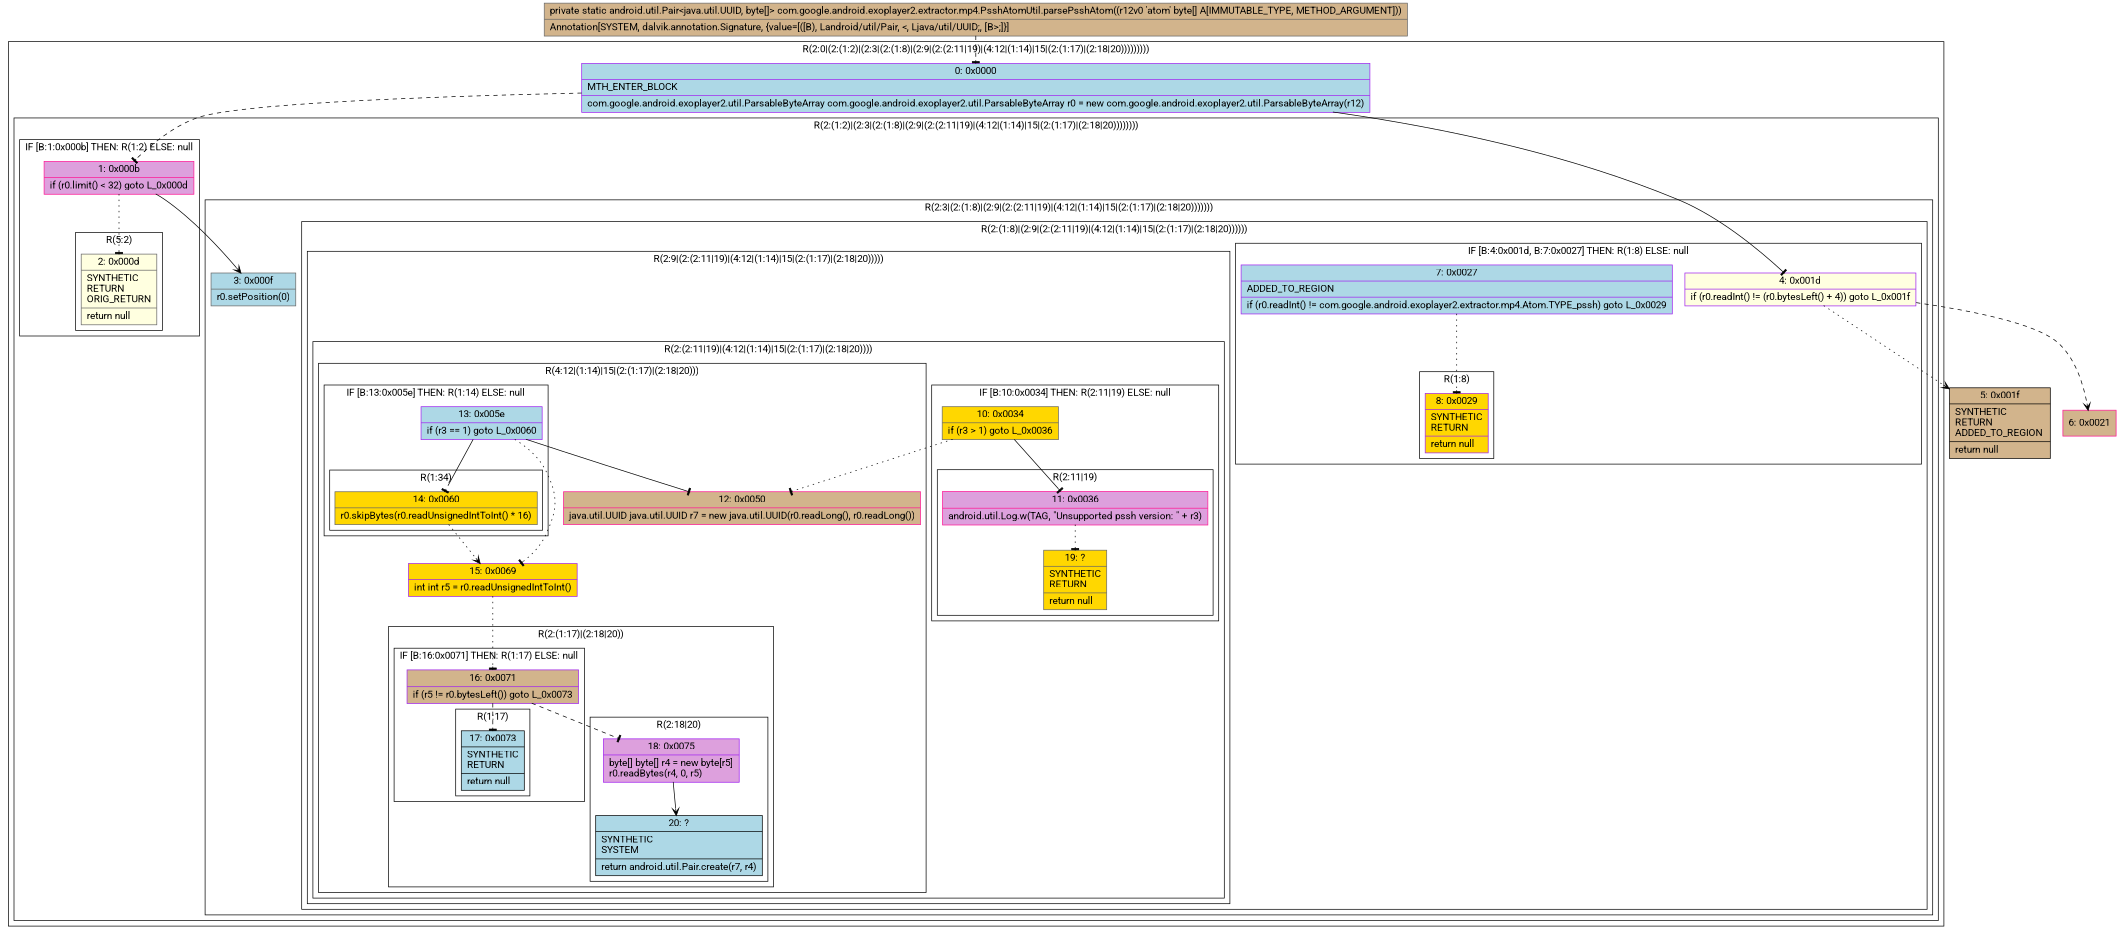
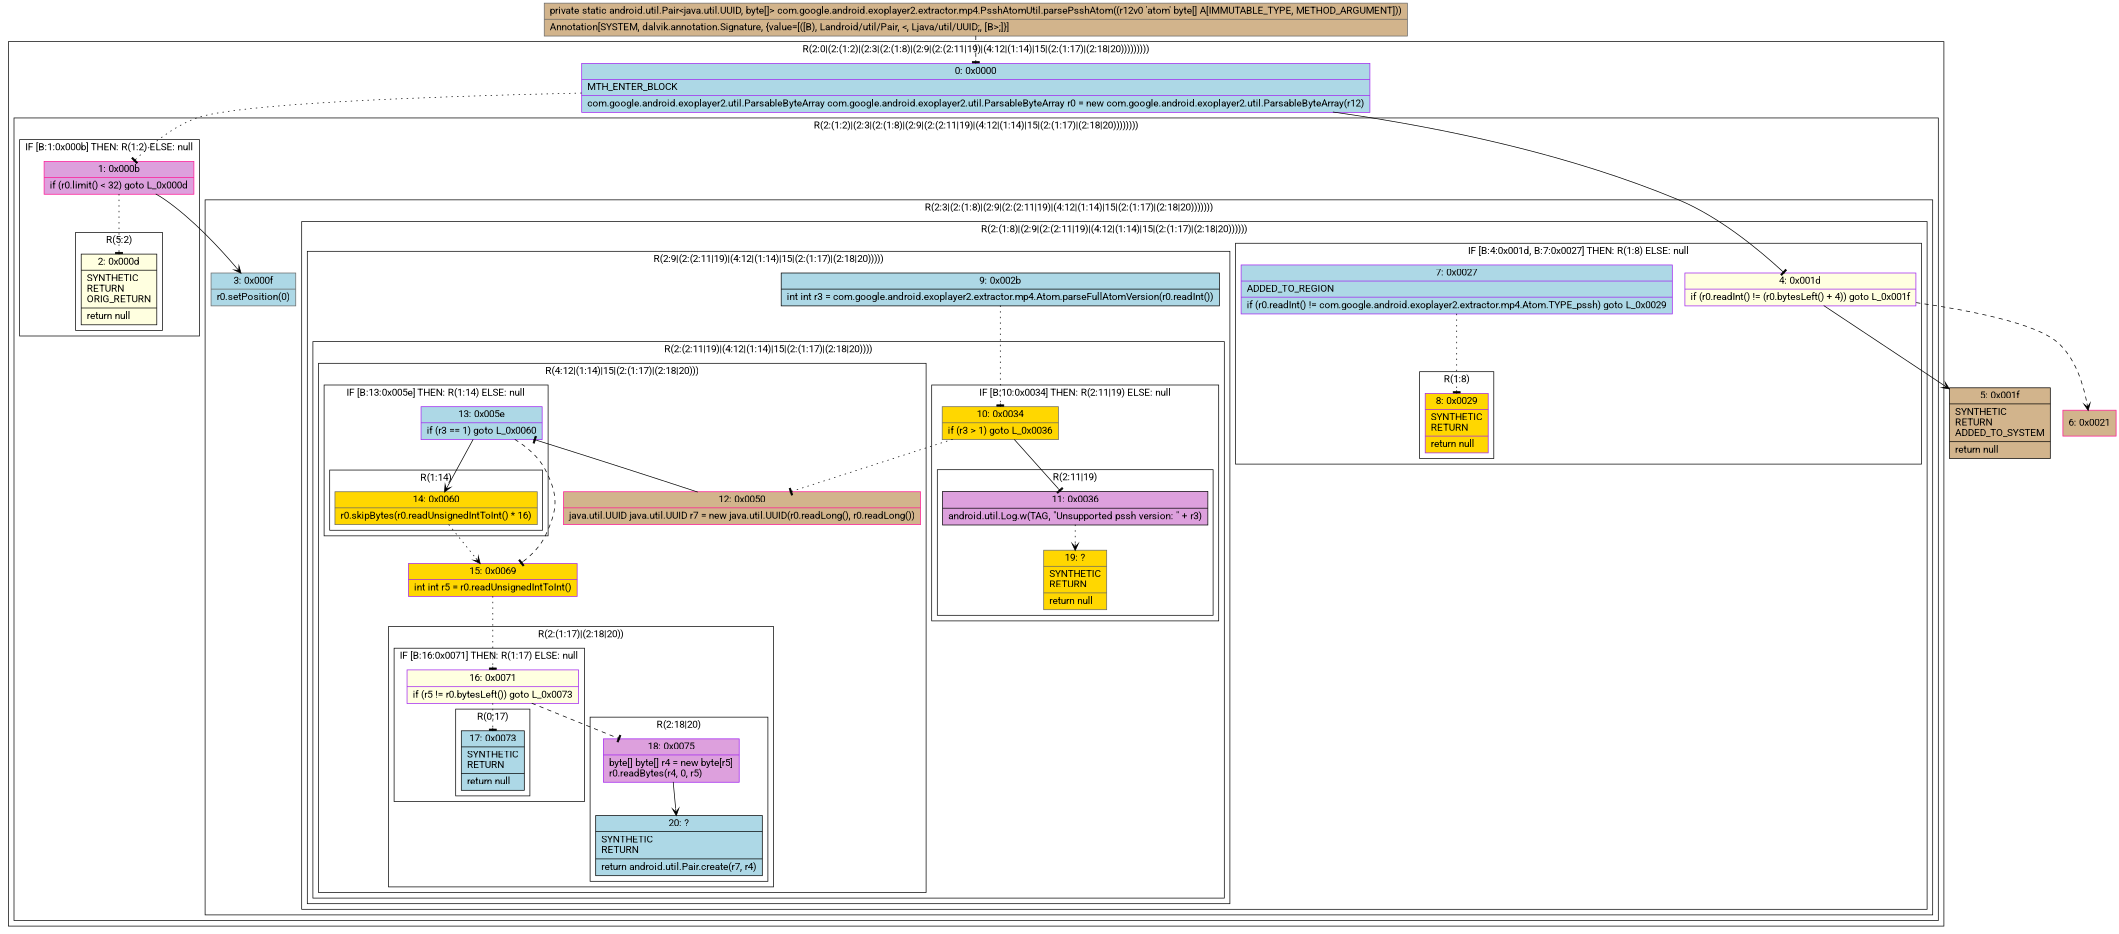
(352, 101) -> (352, 101)
(119, 289) -> (119, 289)
none -> (1000, 289)
(1884, 345) -> (1884, 345)
(1999, 433) -> (2000, 433)
(461, 463) -> (461, 463)
(606, 465) -> (617, 466)
(436, 478) -> (436, 478)
(555, 498) -> (555, 498)
(1075, 508) -> (1075, 508)
(1075, 534) -> (1075, 534)
(493, 687) -> (493, 687)
(493, 715) -> (493, 715)
(493, 717) -> (493, 717)
(620, 850) -> (620, 850)
